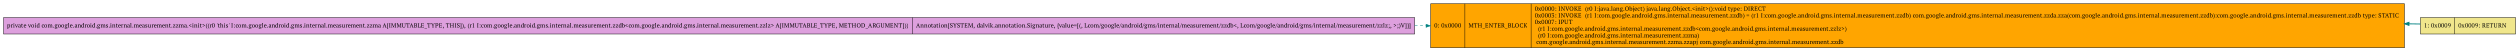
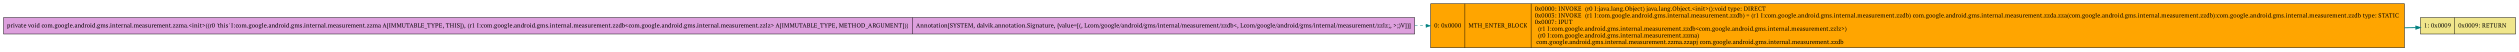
(2415, 24) -> (2410, 28)
